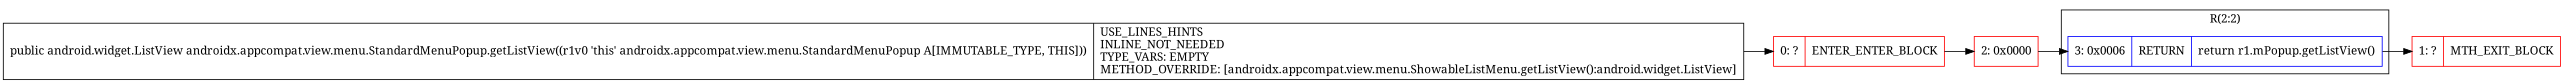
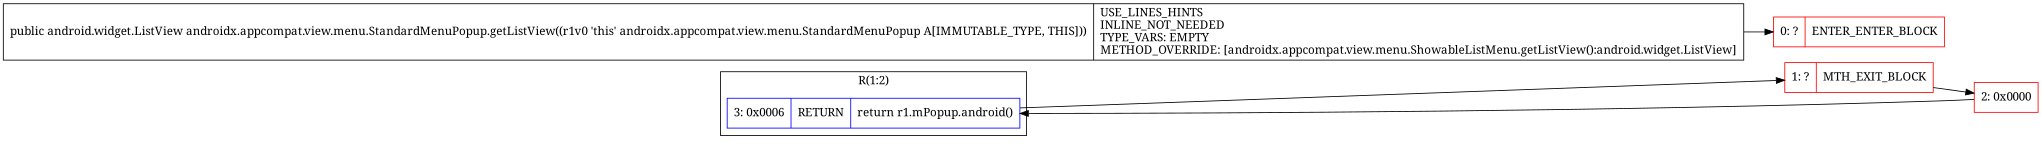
(2225, 19) -> (874, 81)
(1955, 51) -> (1950, 90)
(2287, 51) -> (935, 113)
